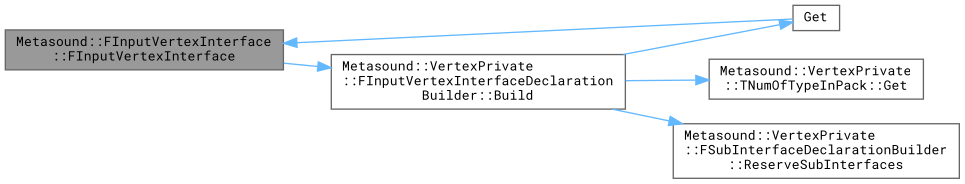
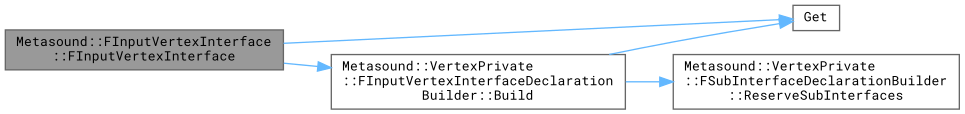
(545, 31) -> (532, 31)
(816, 79) -> none
